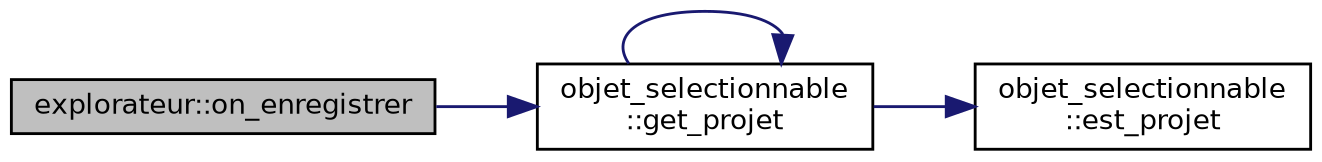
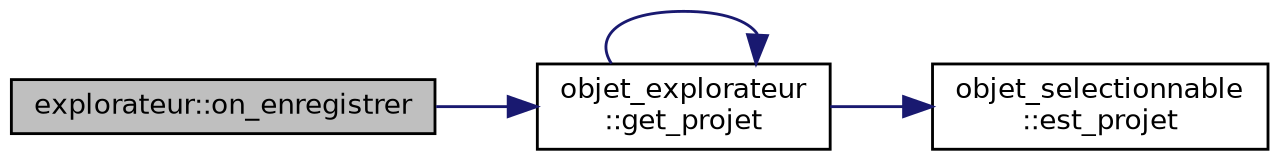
(705, 107) -> (684, 107)
